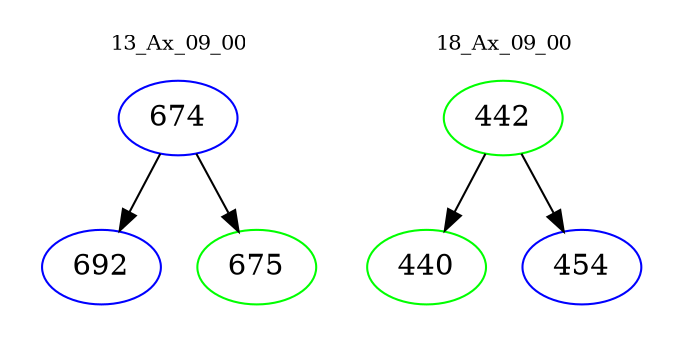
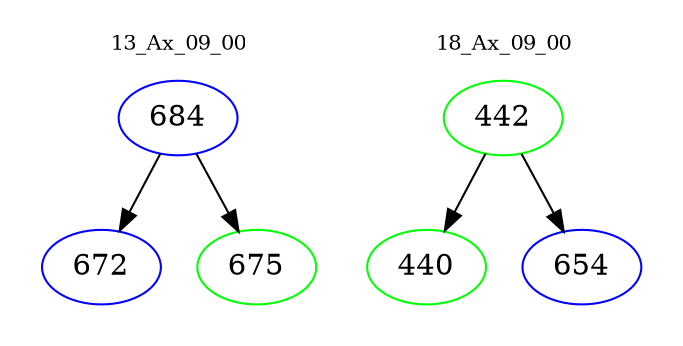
(178, 118) -> (178, 118)
(101, 267) -> (101, 267)
(582, 267) -> (582, 267)
